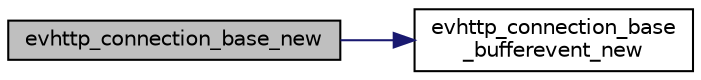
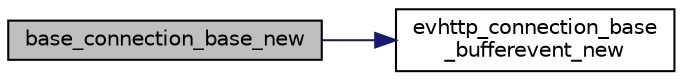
(174, 40) -> (165, 40)
